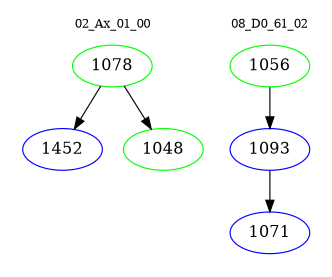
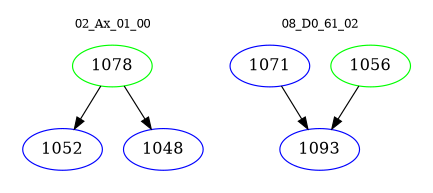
(63, 149) -> (63, 149)
(163, 149) -> (163, 149)
(270, 185) -> (292, 102)
